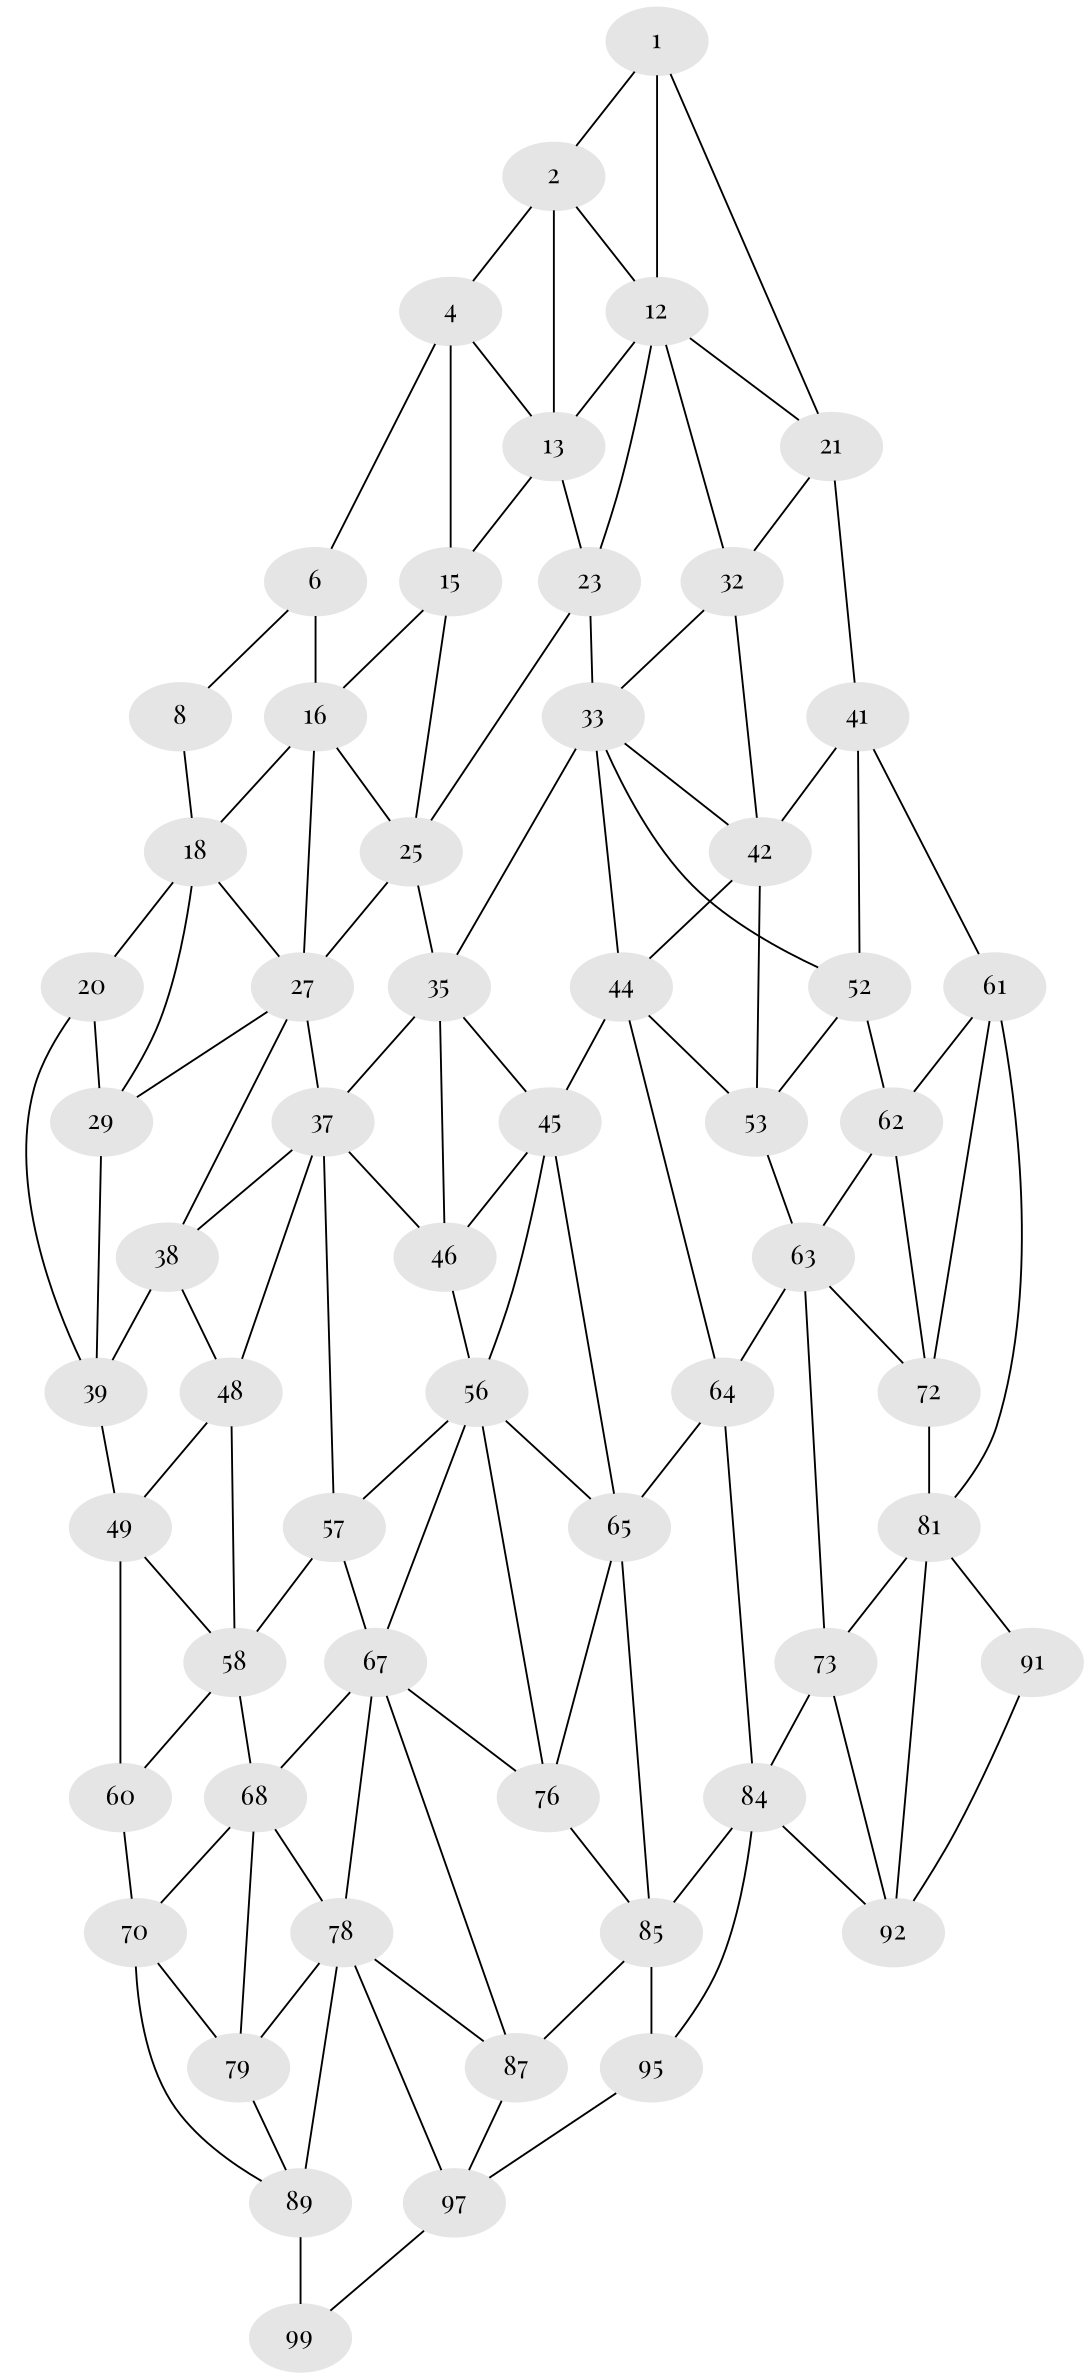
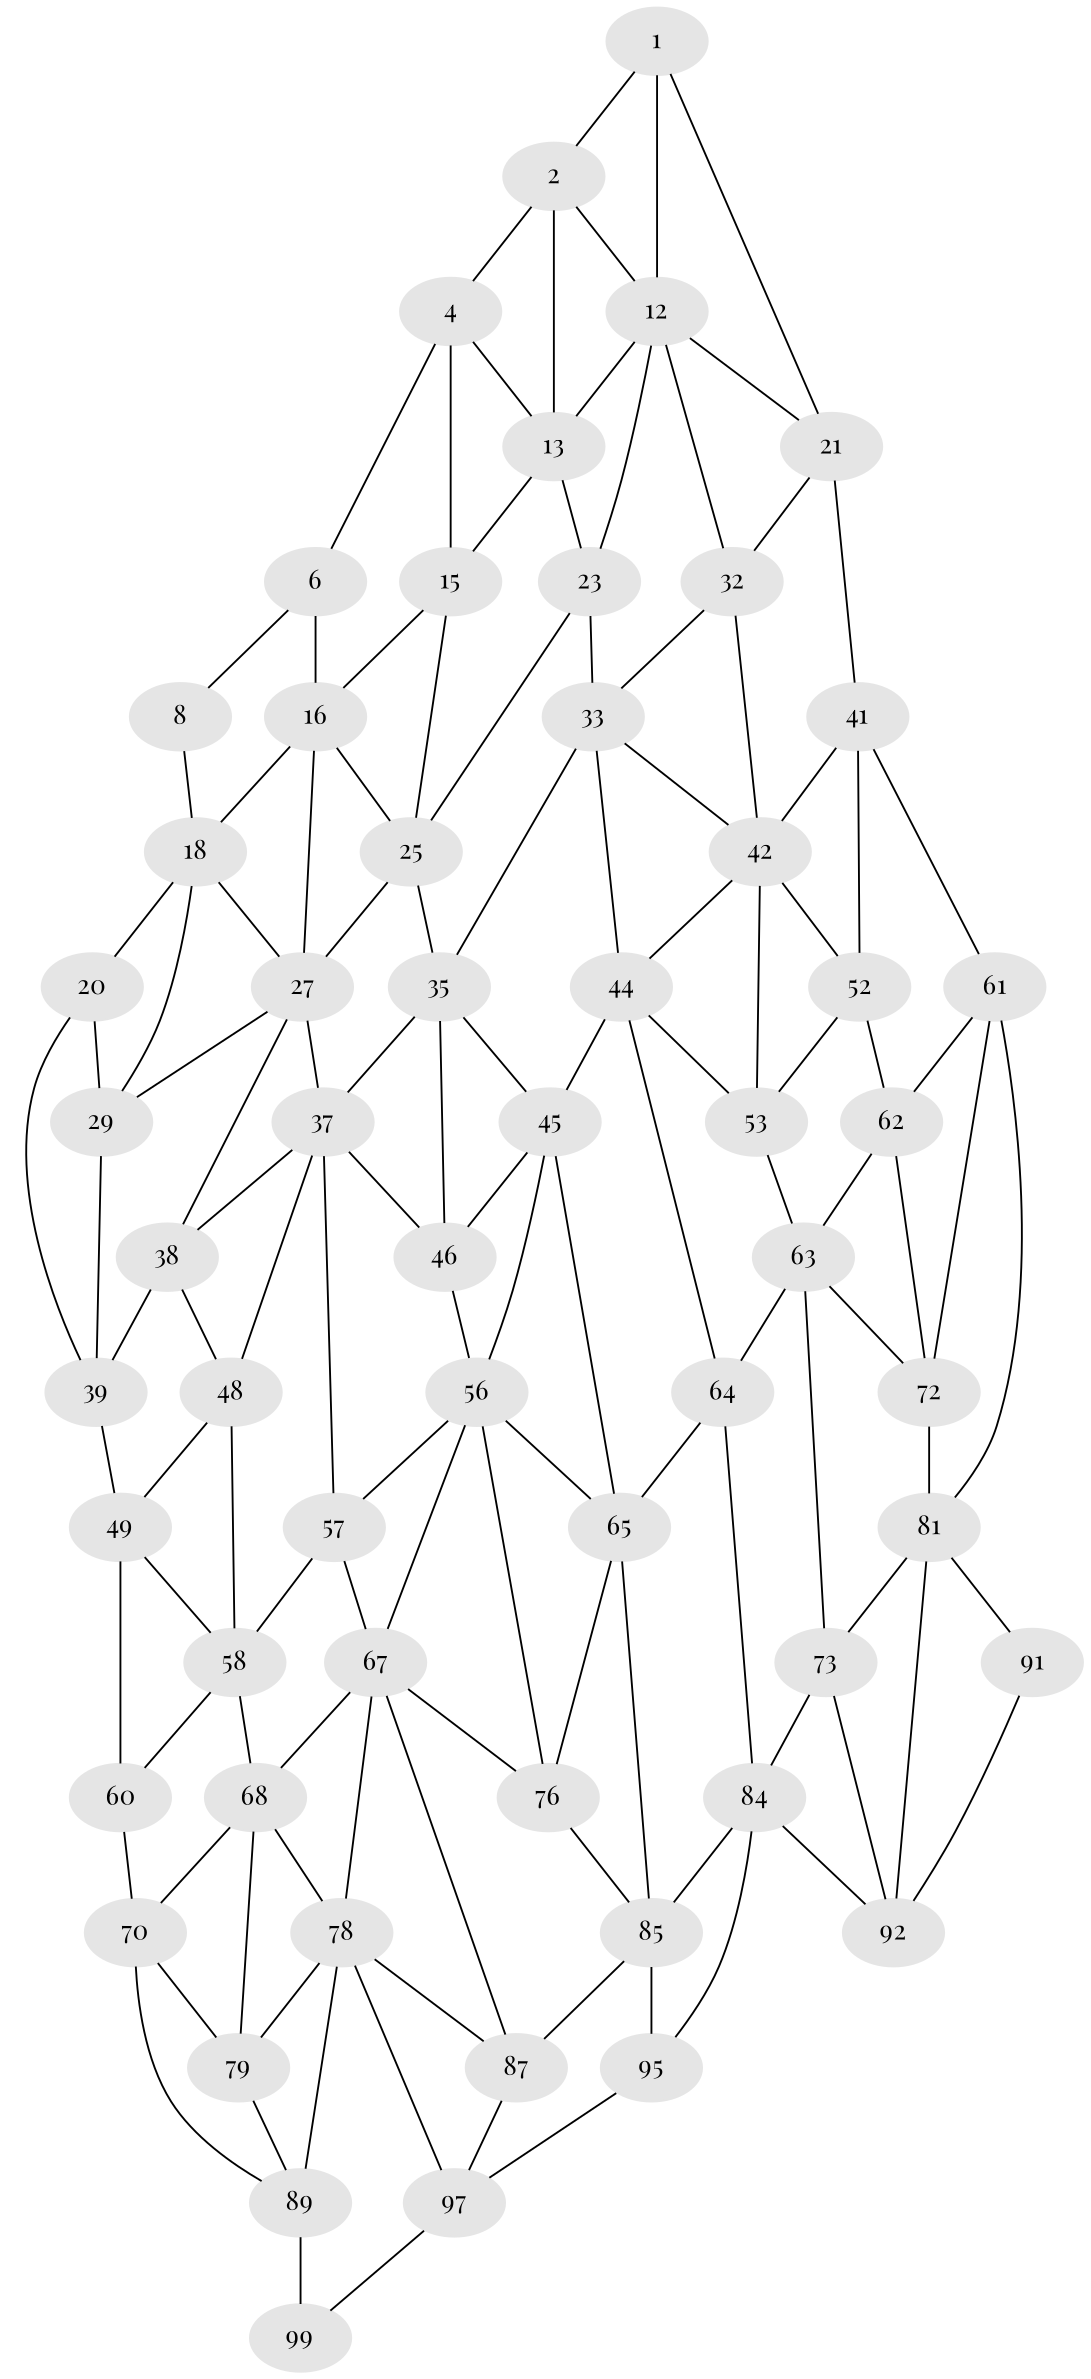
(689, 882) -> (810, 919)
